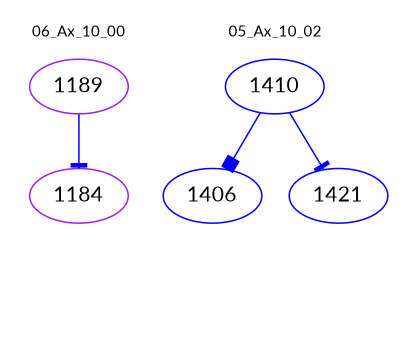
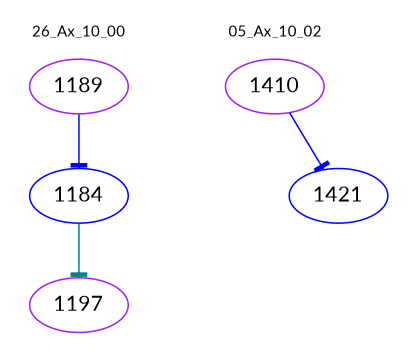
(79, 33) -> (79, 33)
(275, 87) -> (275, 87)
(79, 196) -> (79, 196)
(213, 196) -> none
none -> (79, 305)
